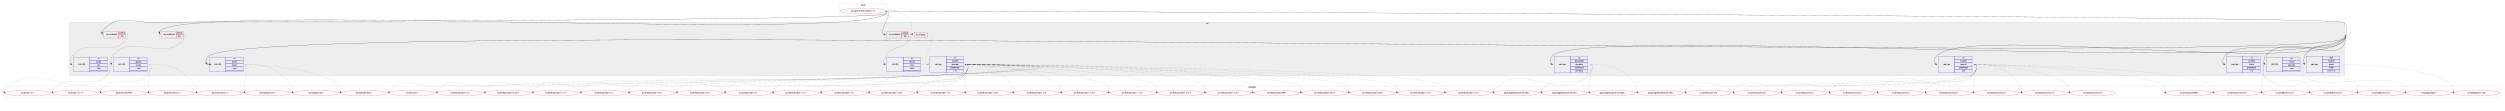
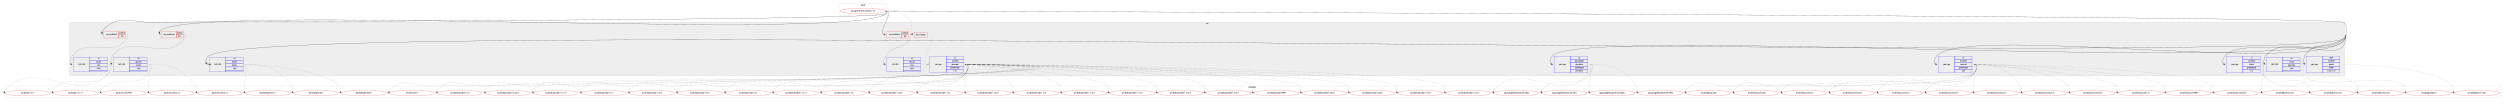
(1708, 93) -> (1708, 93)
none -> (2141, 93)
